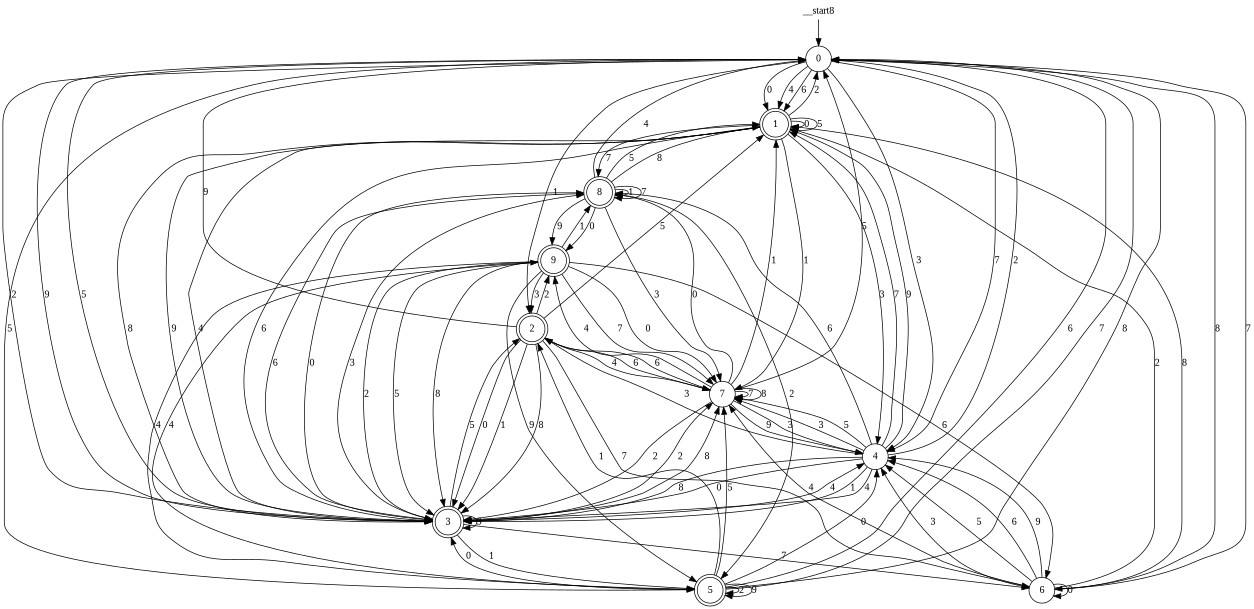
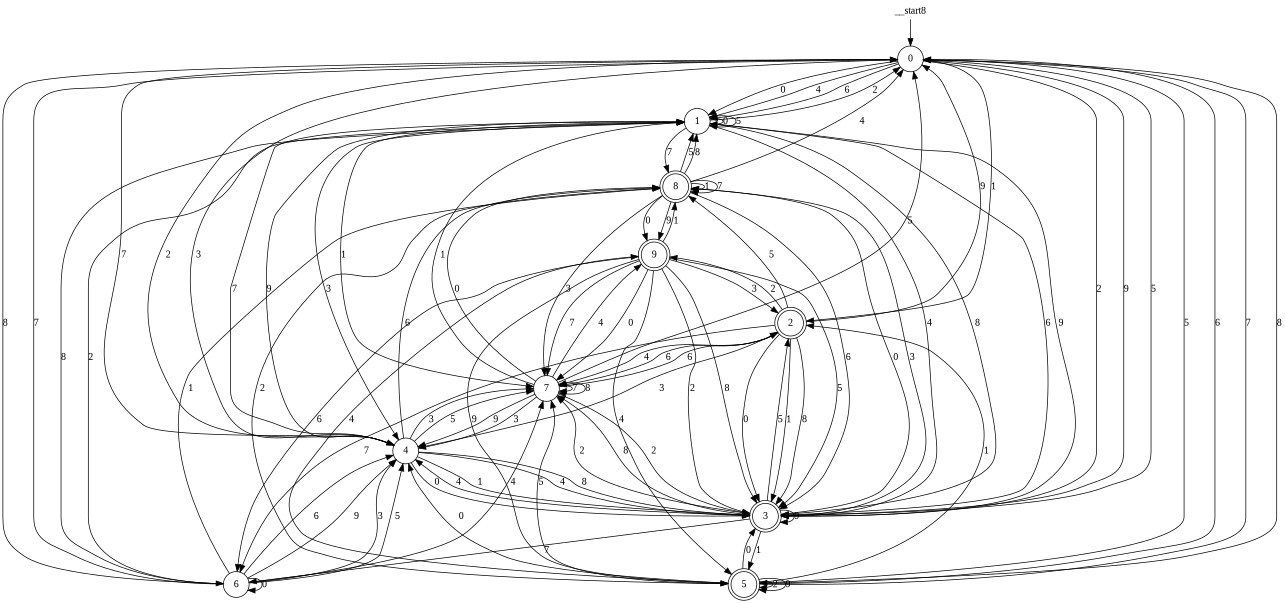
(776, 124) -> (697, 121)
(651, 229) -> (749, 247)
none -> (301, 268)
